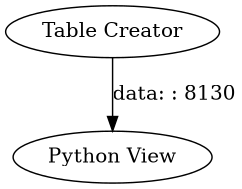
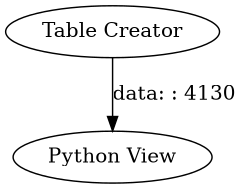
(175, 94) -> (175, 94)
